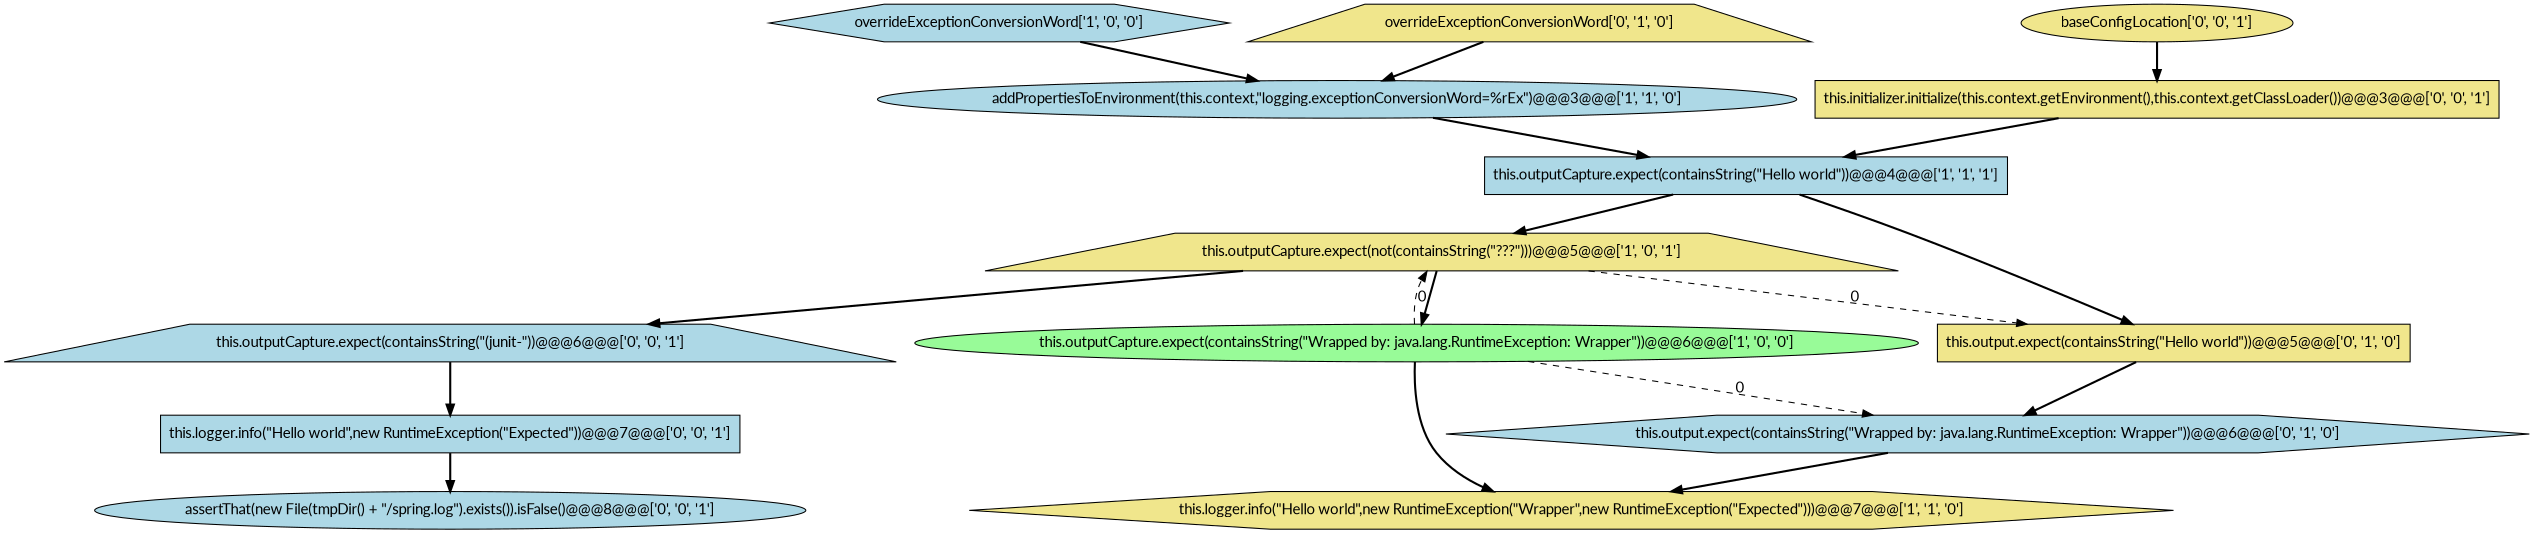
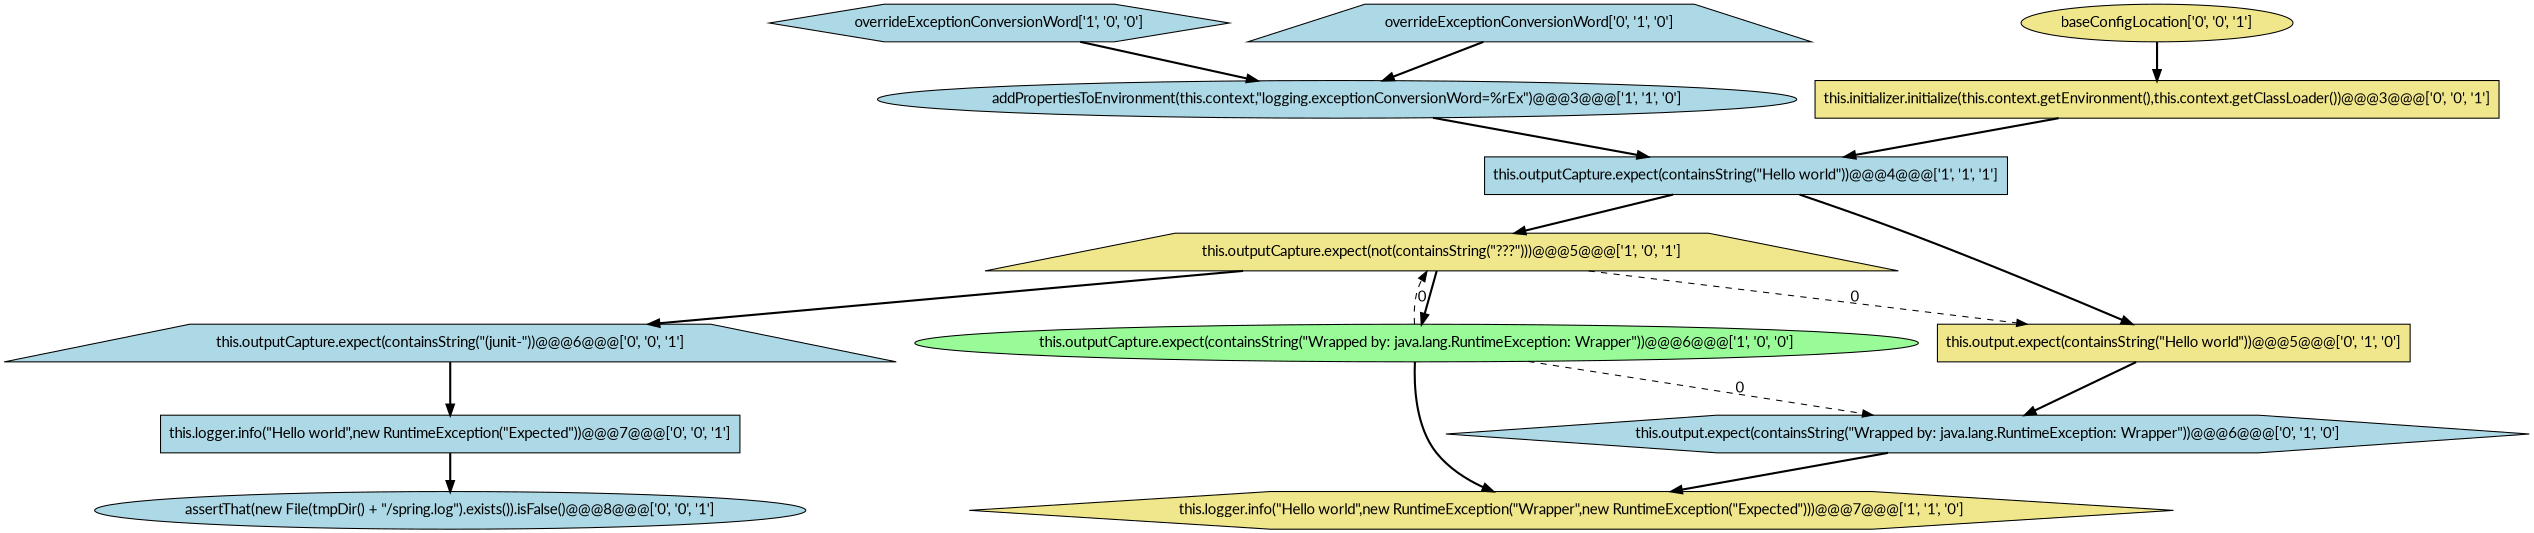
(1530, 23) -> (1530, 23)
